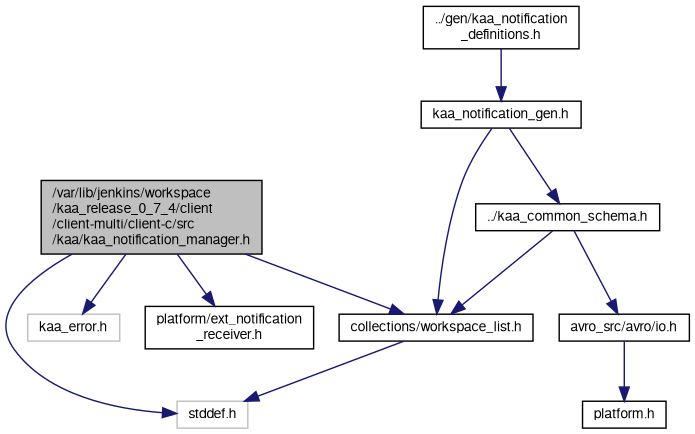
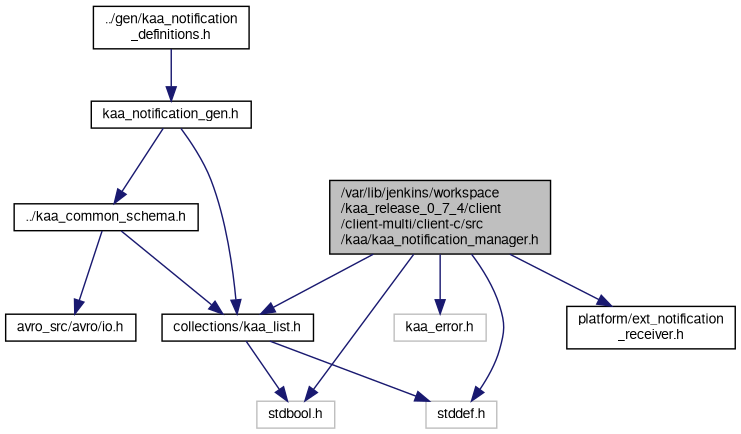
(436, 328) -> (238, 328)
none -> (296, 415)
(624, 415) -> none
